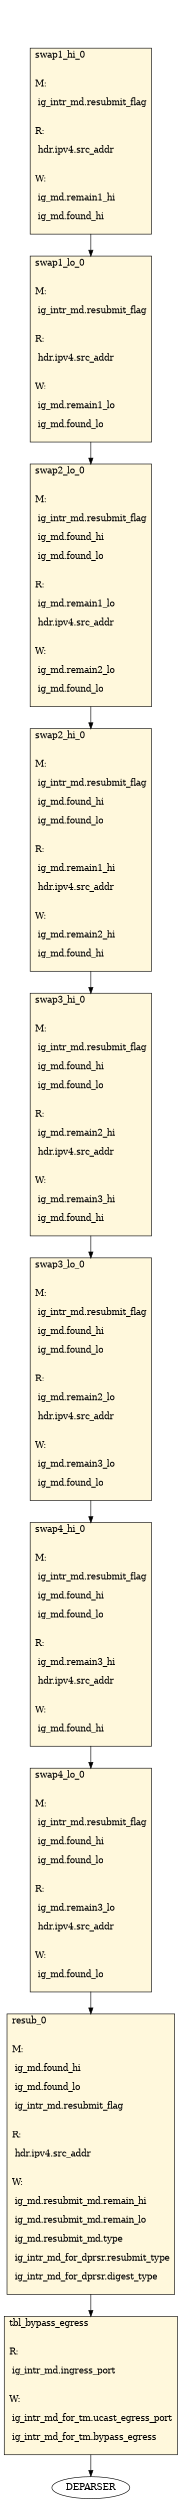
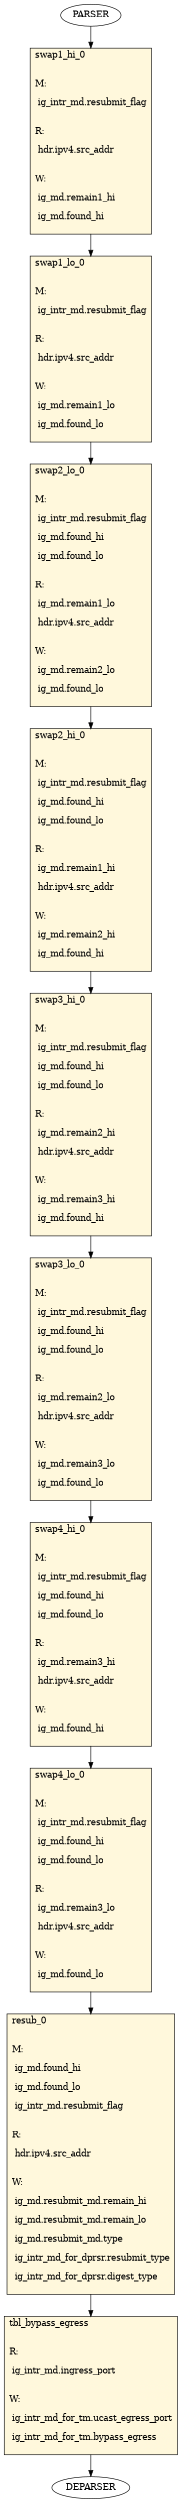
none -> (91, 15)
